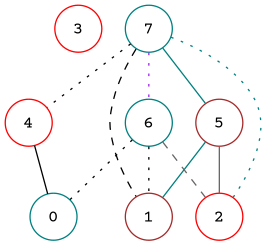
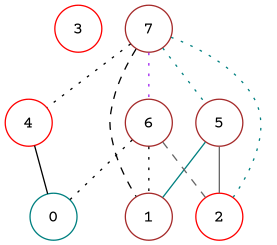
(149, 29) -> (149, 29)
(184, 76) -> (184, 76)
(149, 123) -> (149, 123)
